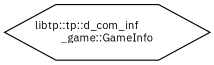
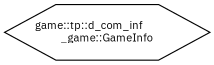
(107, 32) -> (107, 32)
